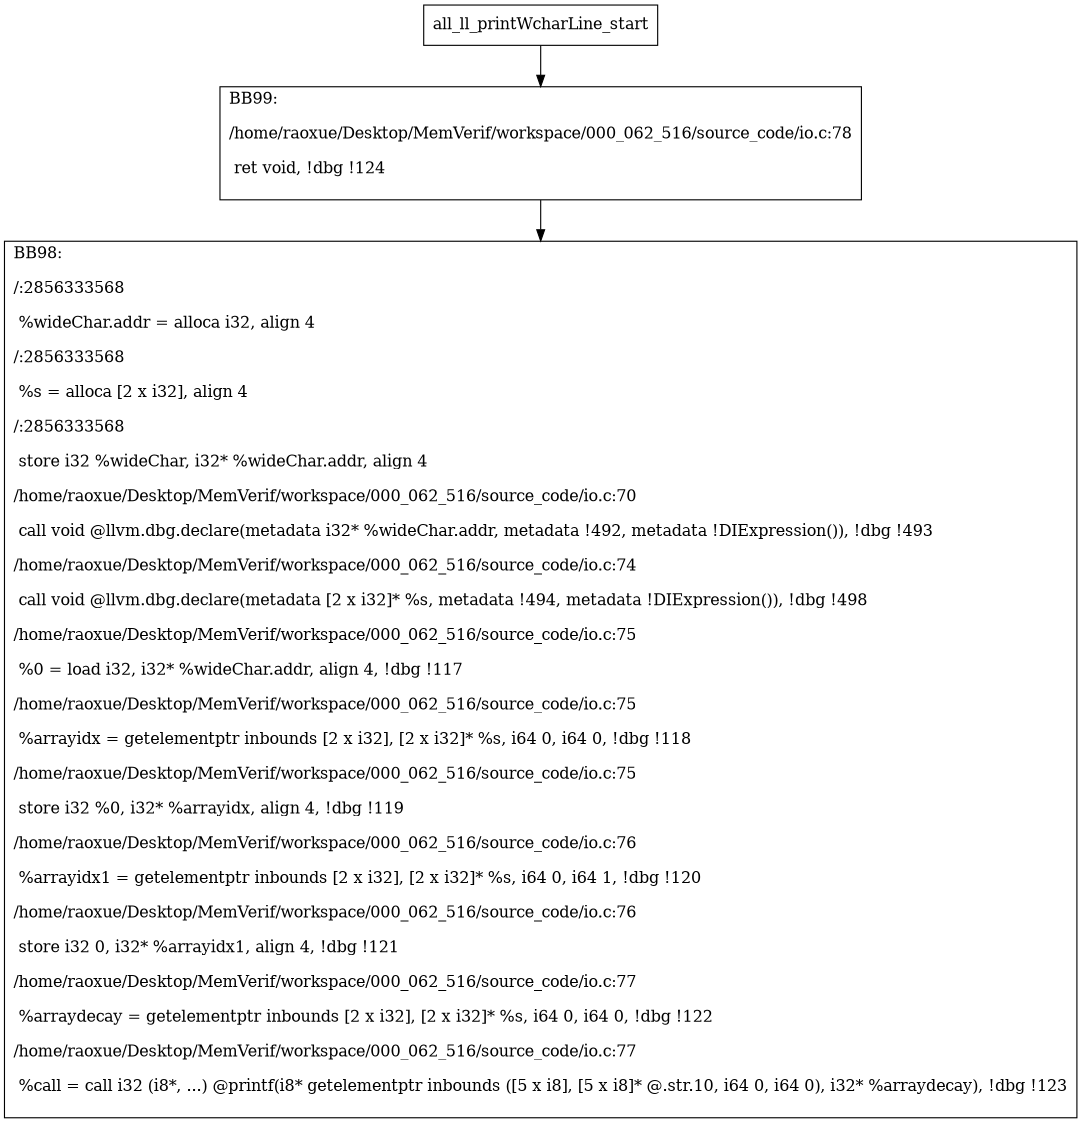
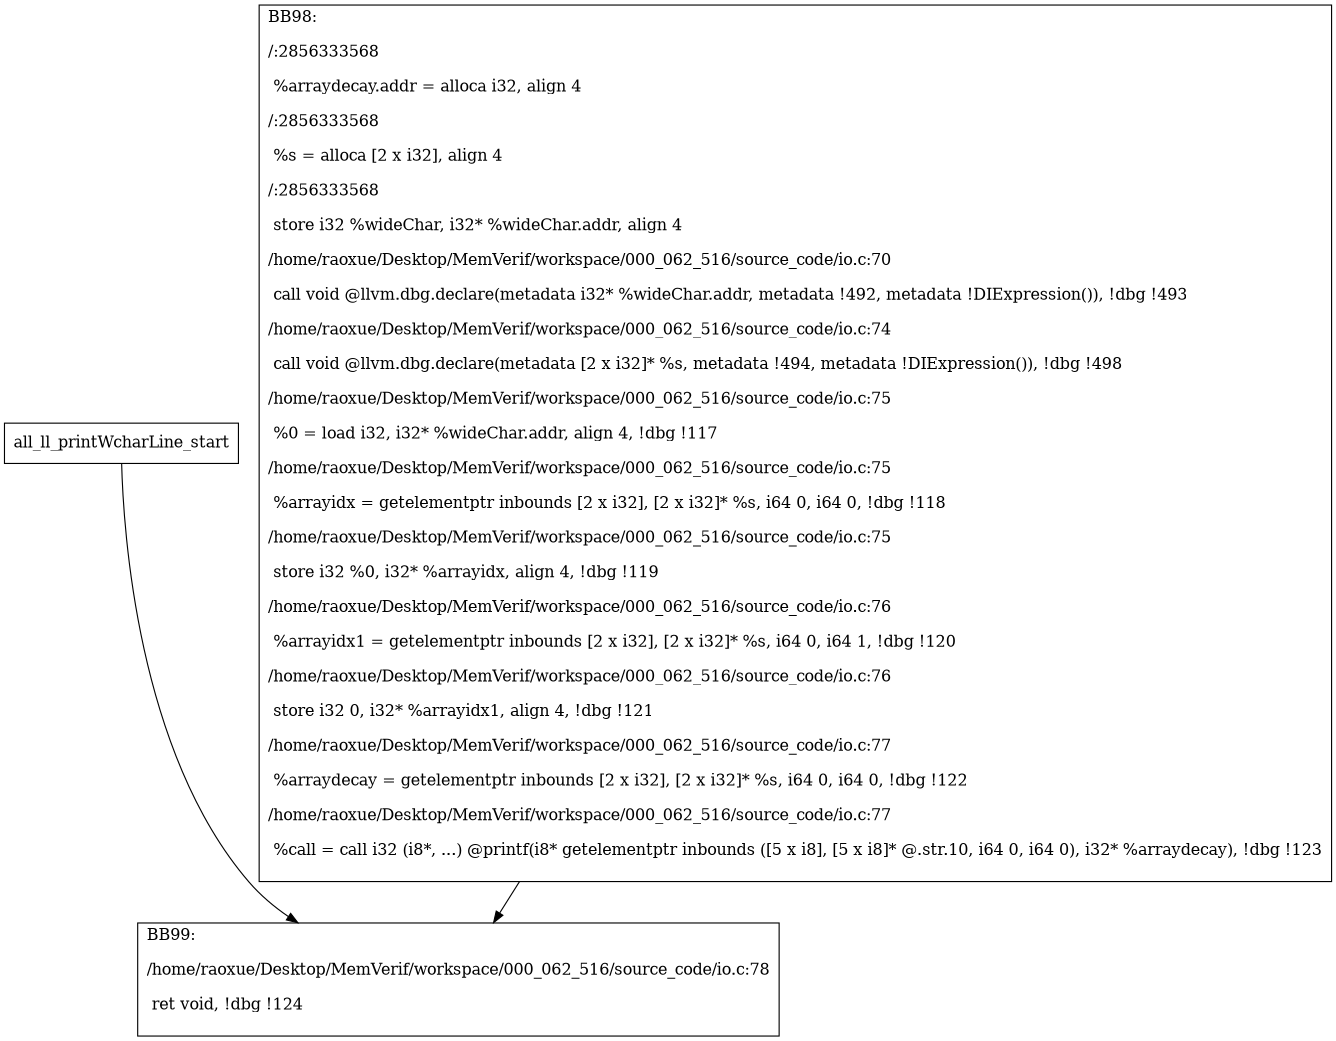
(541, 215) -> (510, 897)
(165, 323) -> (425, 87)
